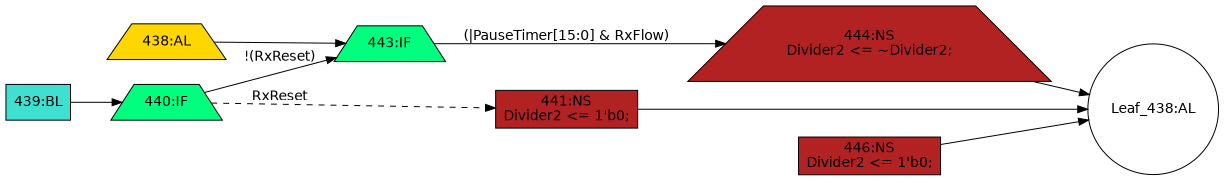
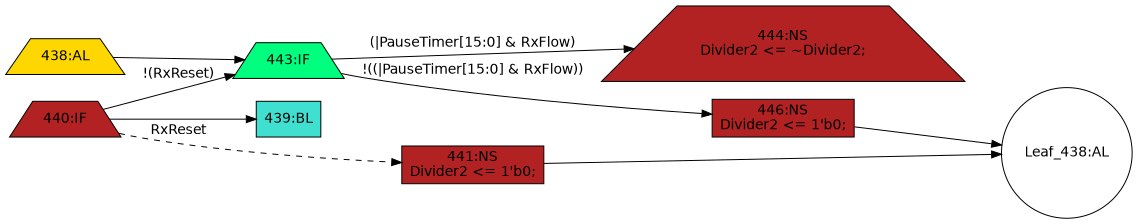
(1056, 87) -> none
none -> (521, 98)
(91, 102) -> (178, 119)
(167, 102) -> (65, 119)
